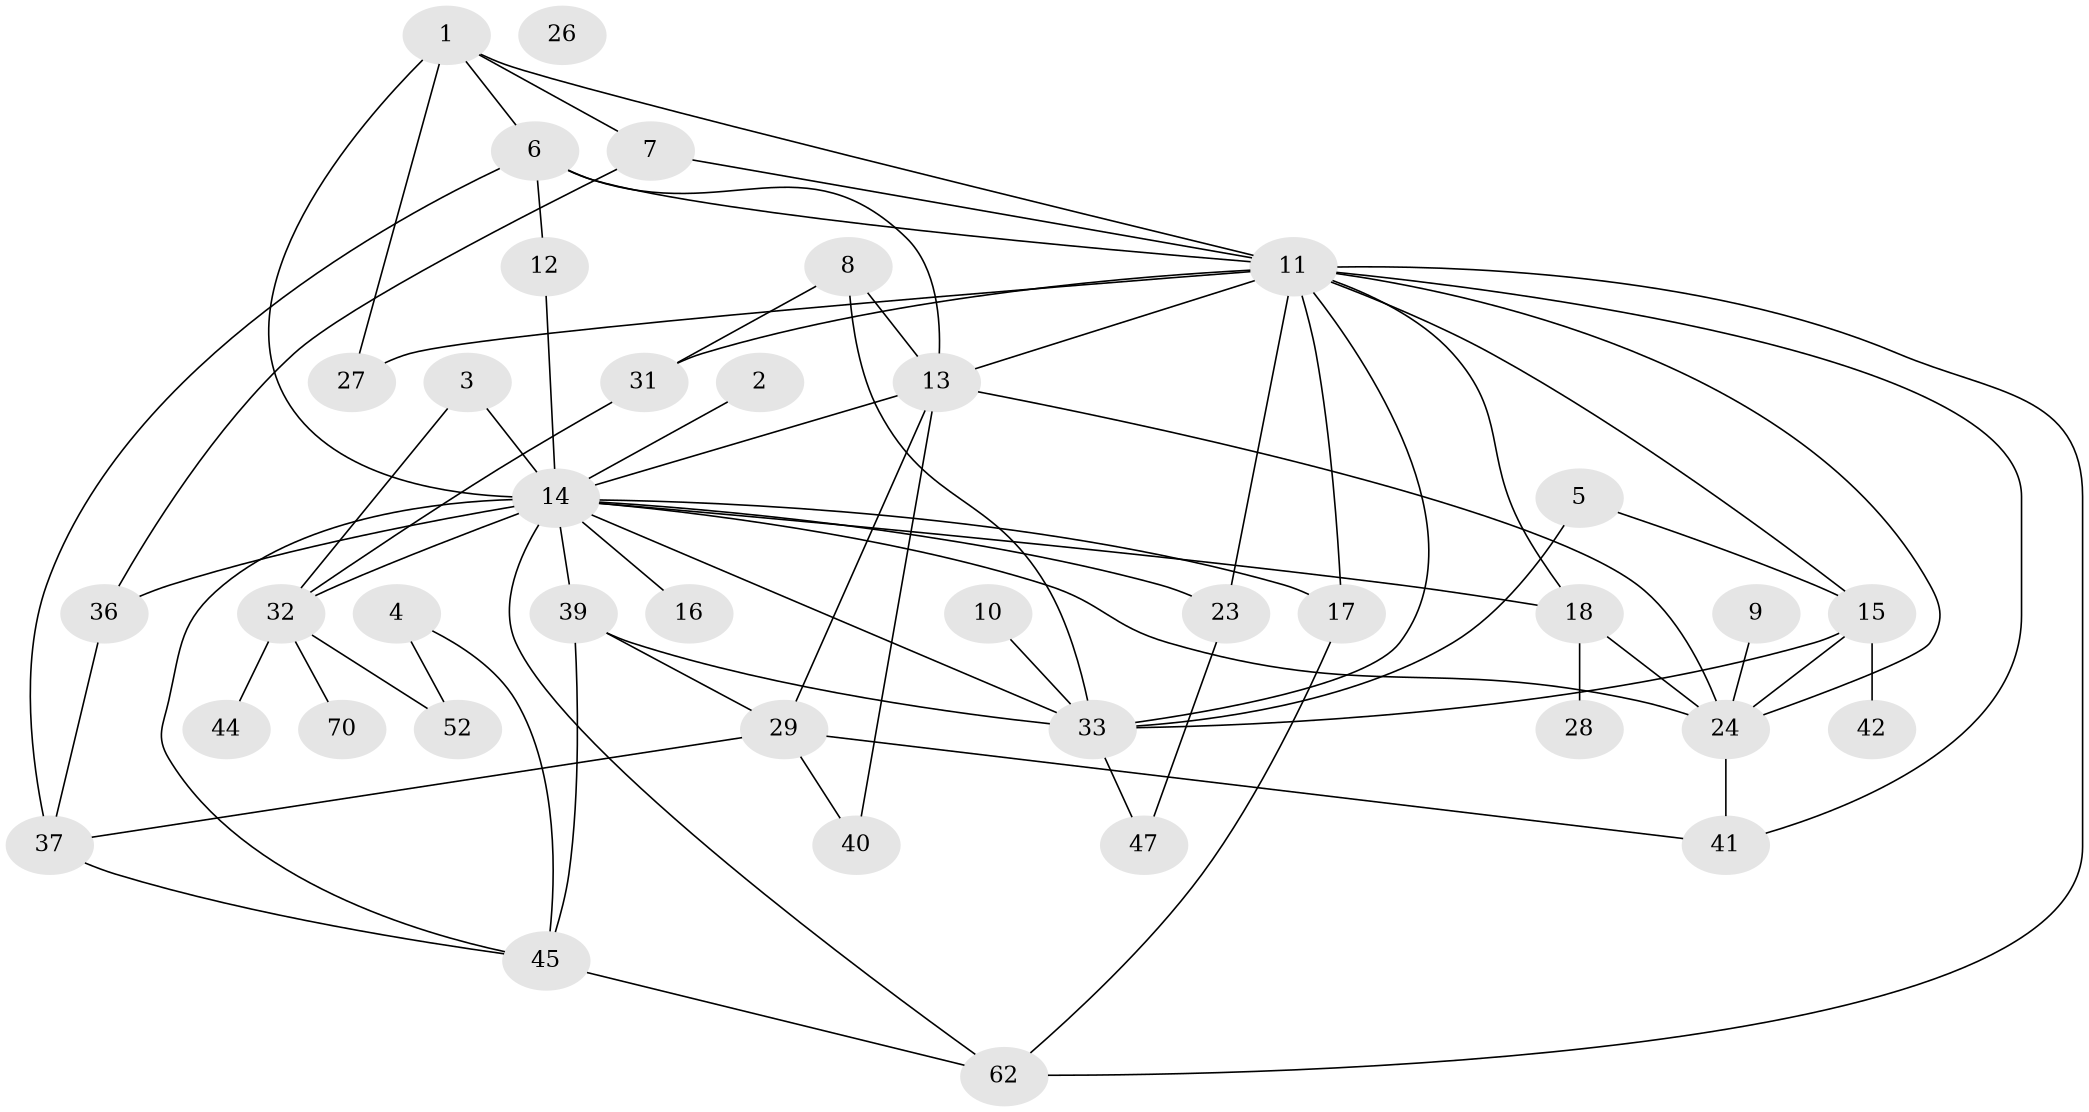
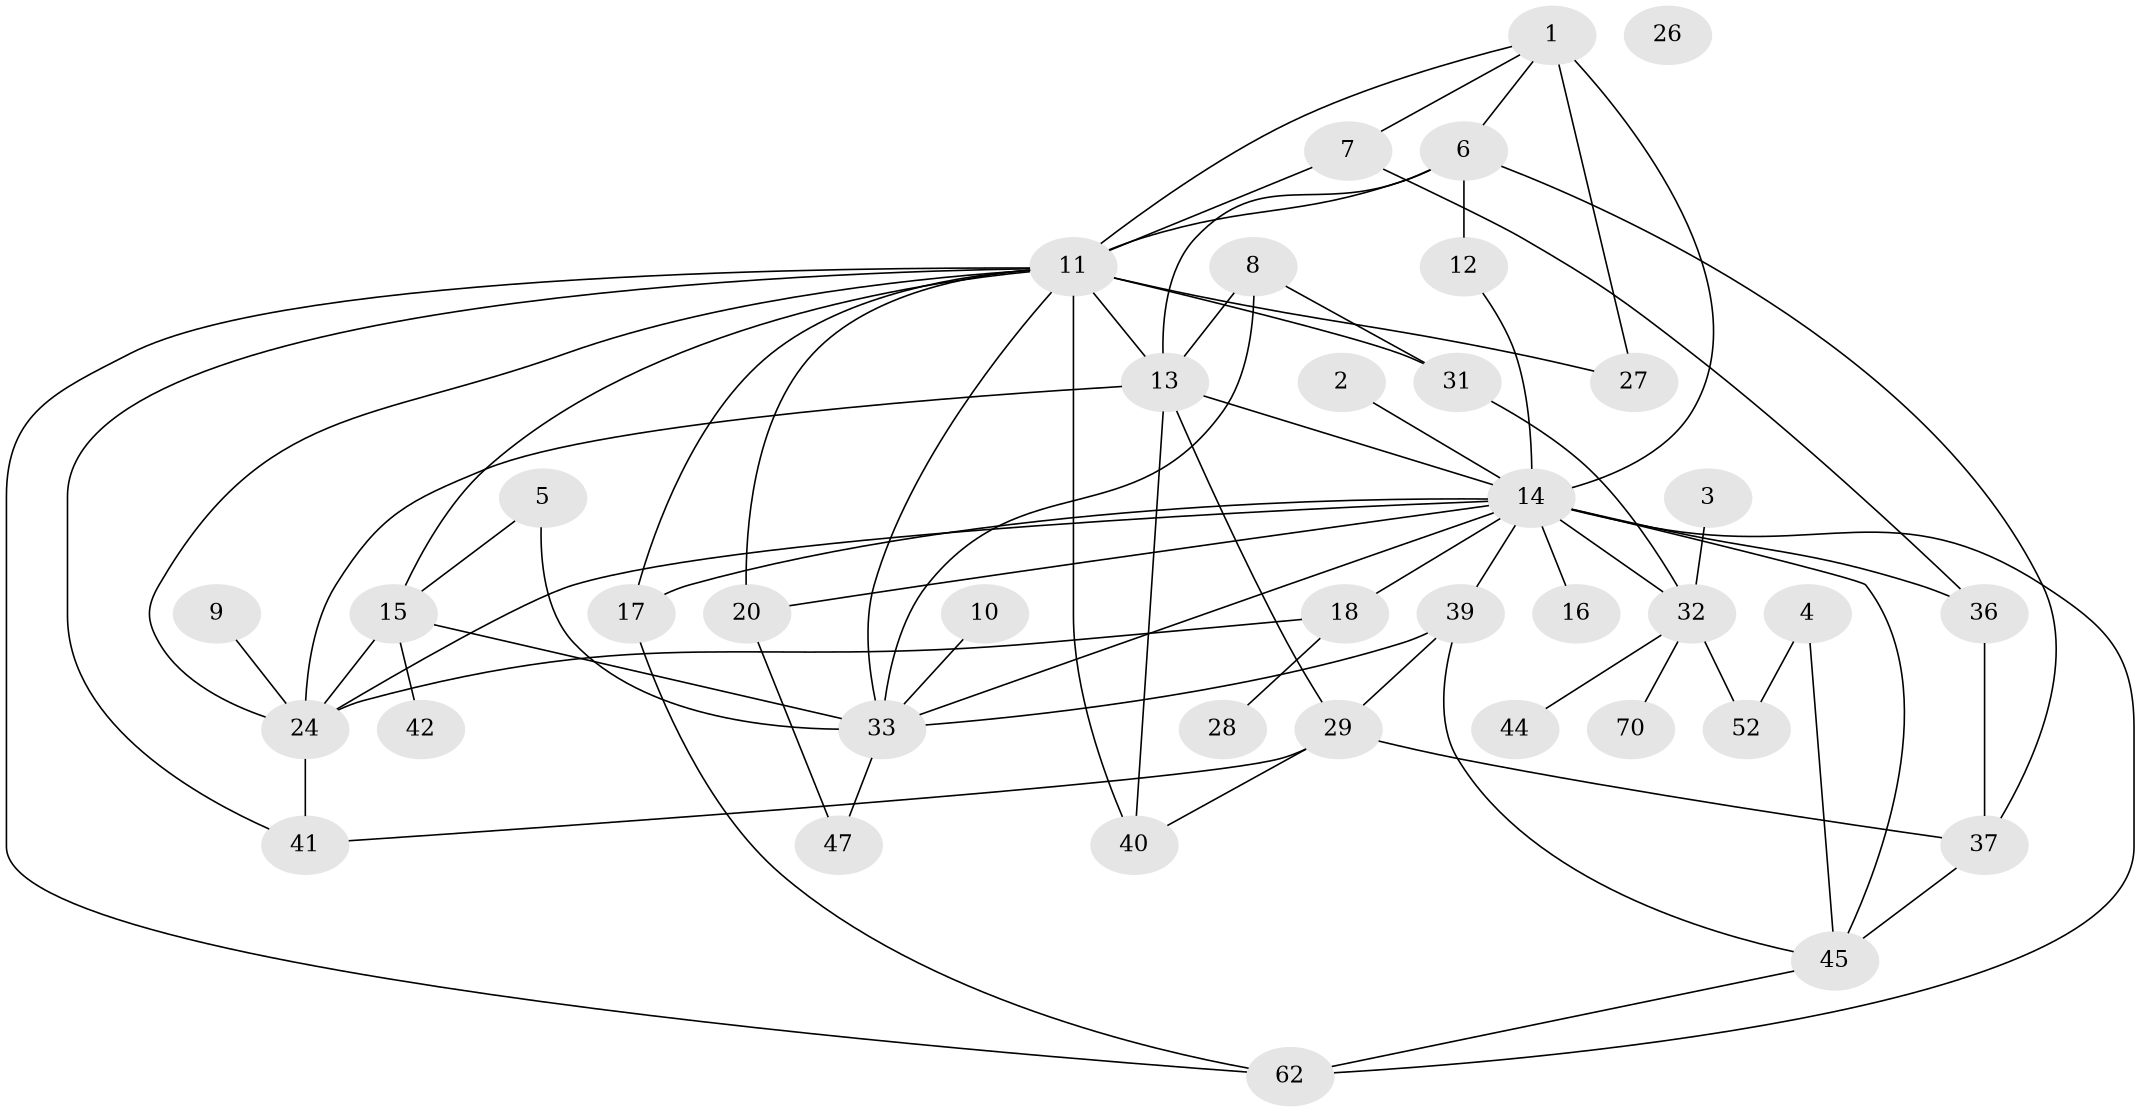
(1484, 403) -> (1073, 547)
(512, 440) -> none
(1226, 614) -> (747, 614)
